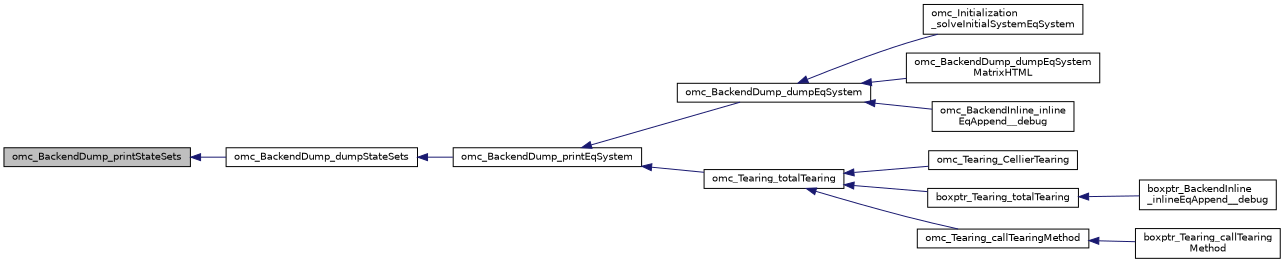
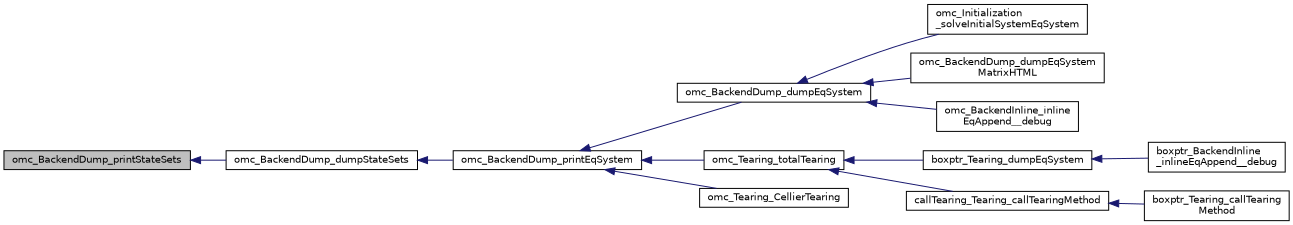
(891, 169) -> (666, 180)
(1003, 198) -> (1008, 160)
(1003, 238) -> (1008, 201)
